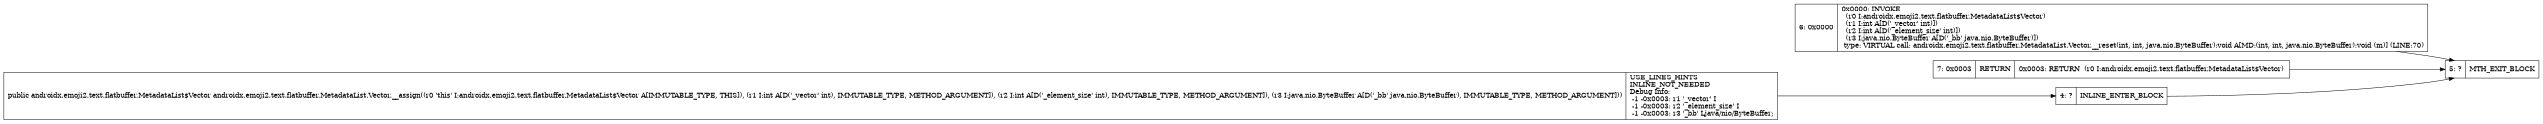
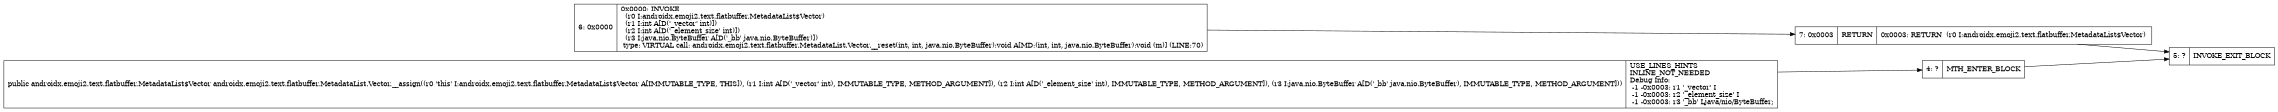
(2423, 55) -> (1499, 32)
(2502, 69) -> (2232, 56)
(2122, 96) -> (1984, 69)
